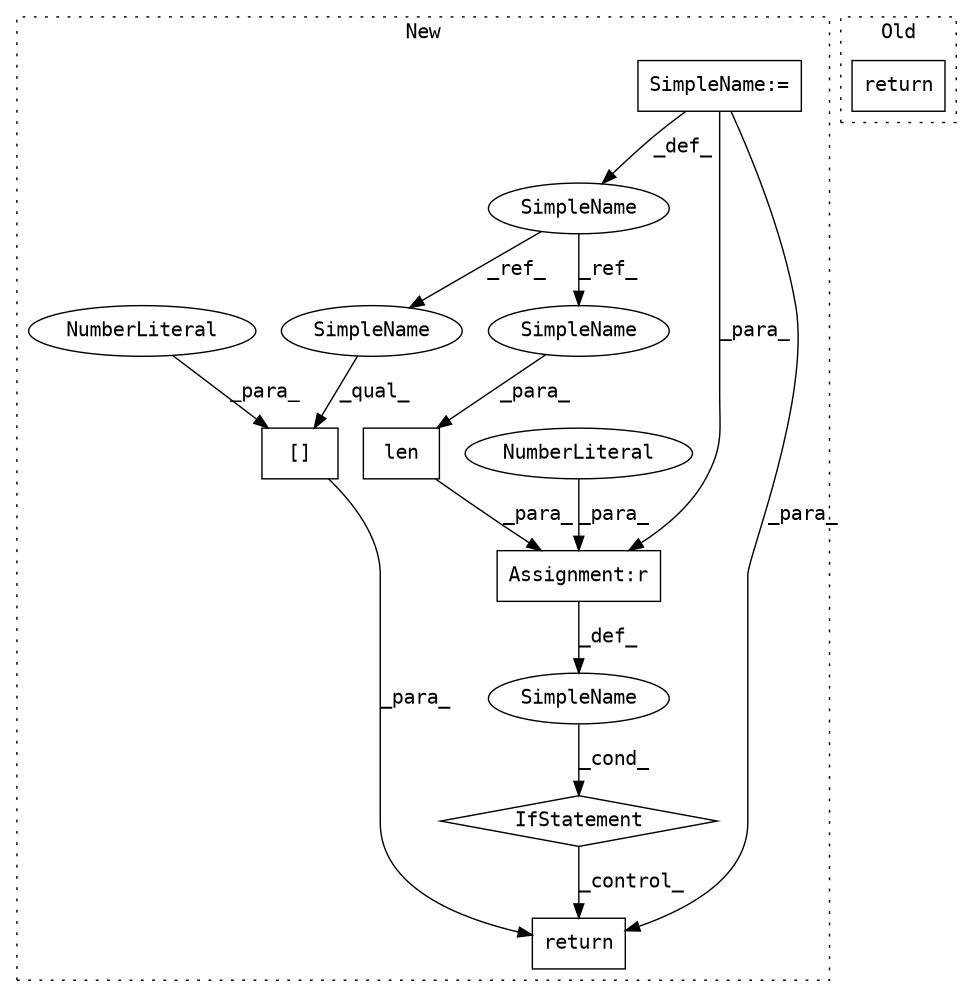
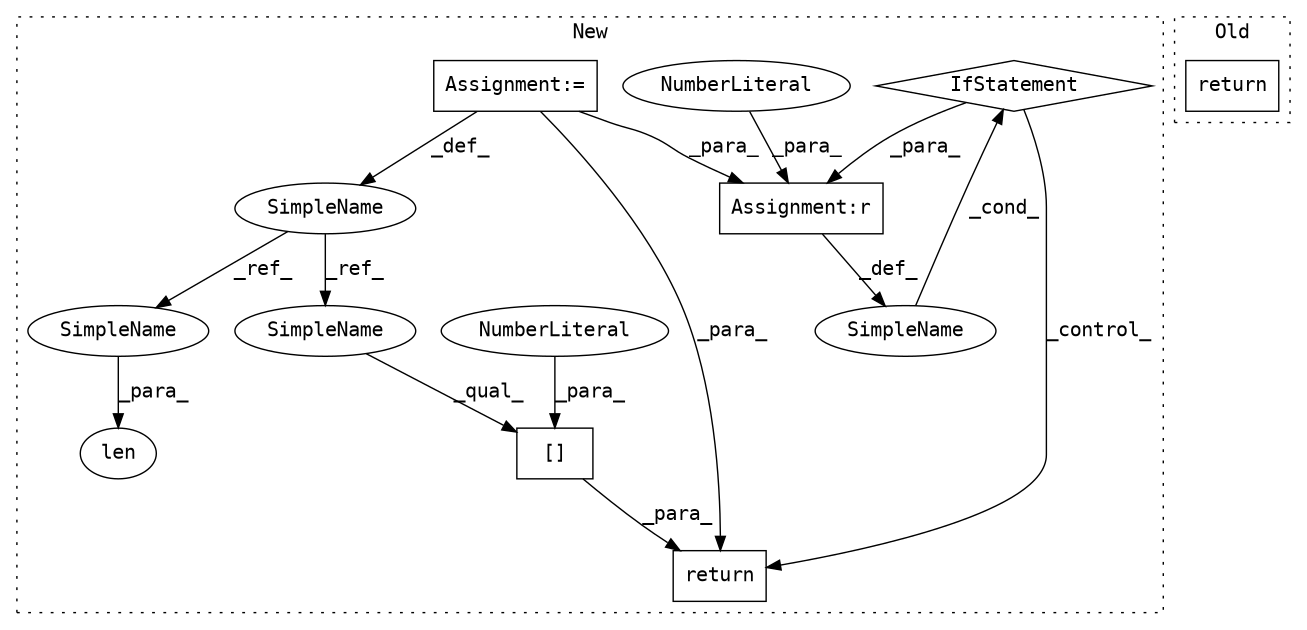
(720, 86) -> (515, 86)
(401, 453) -> (118, 453)
(482, 511) -> (899, 132)
